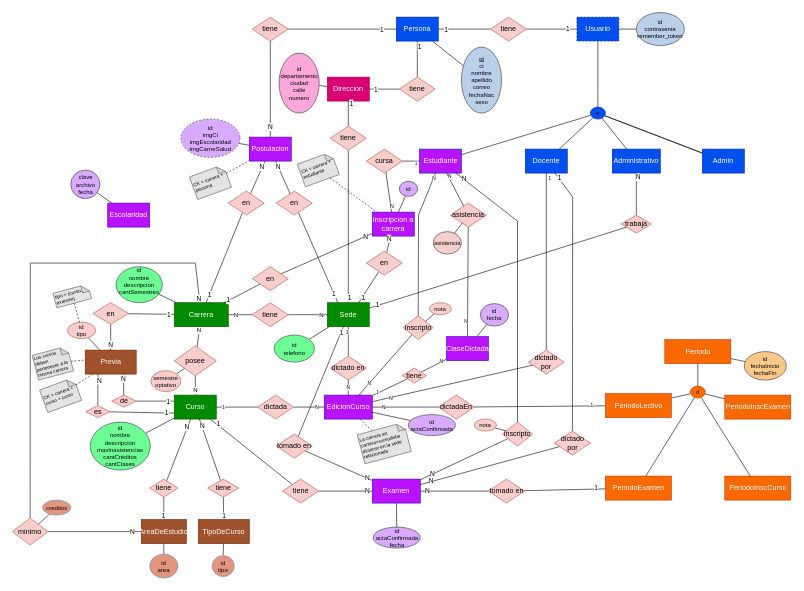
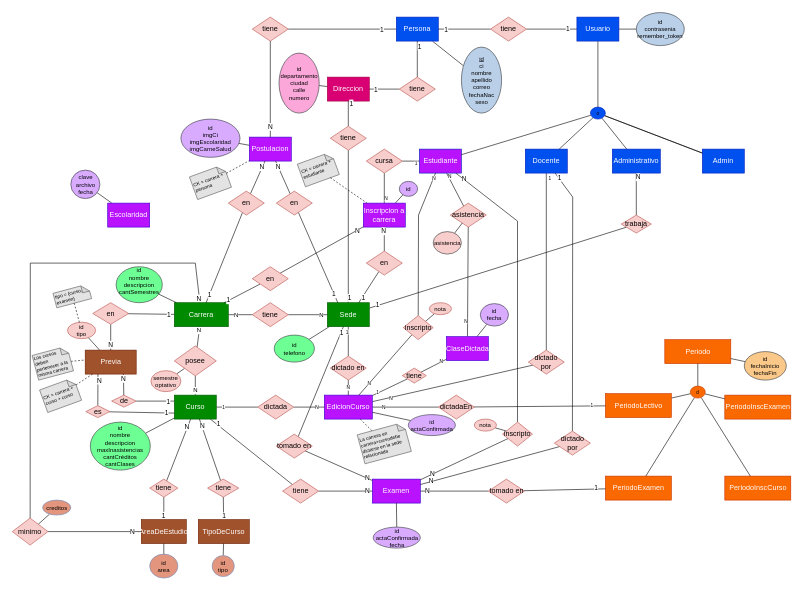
(598, 29) -> (598, 29)
(210, 138) -> (210, 138)
(393, 224) -> (384, 215)
